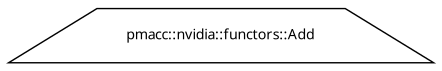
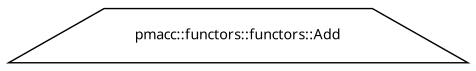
(221, 36) -> (238, 36)
